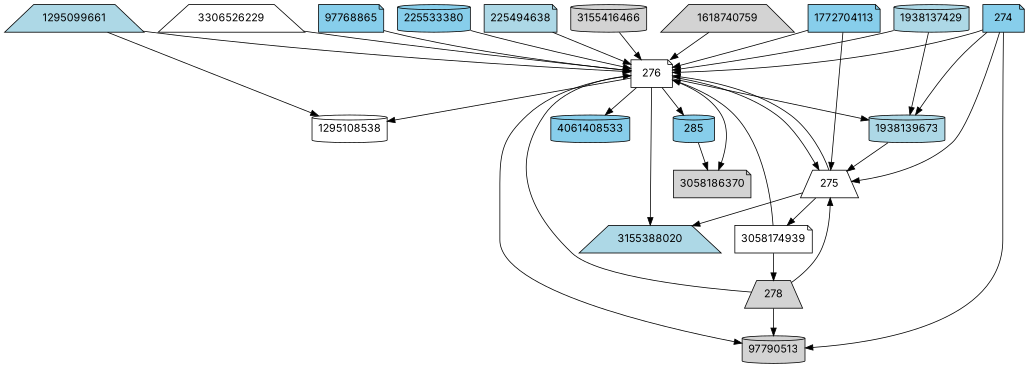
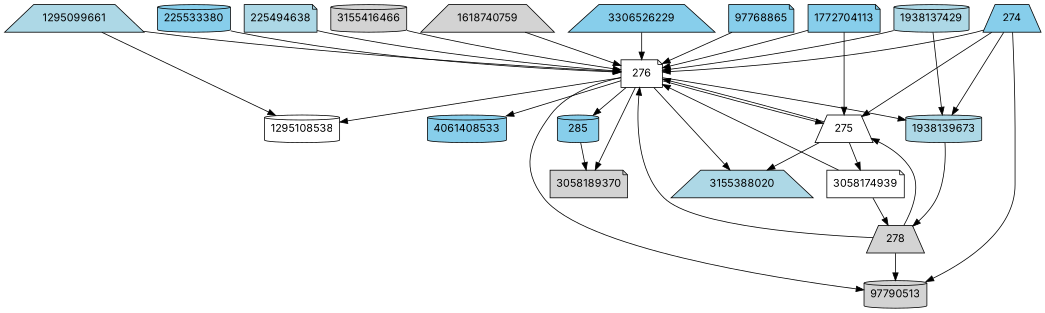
(232, 18) -> (642, 18)
(1004, 18) -> (1012, 18)
(871, 155) -> (941, 185)
(712, 184) -> (589, 184)
